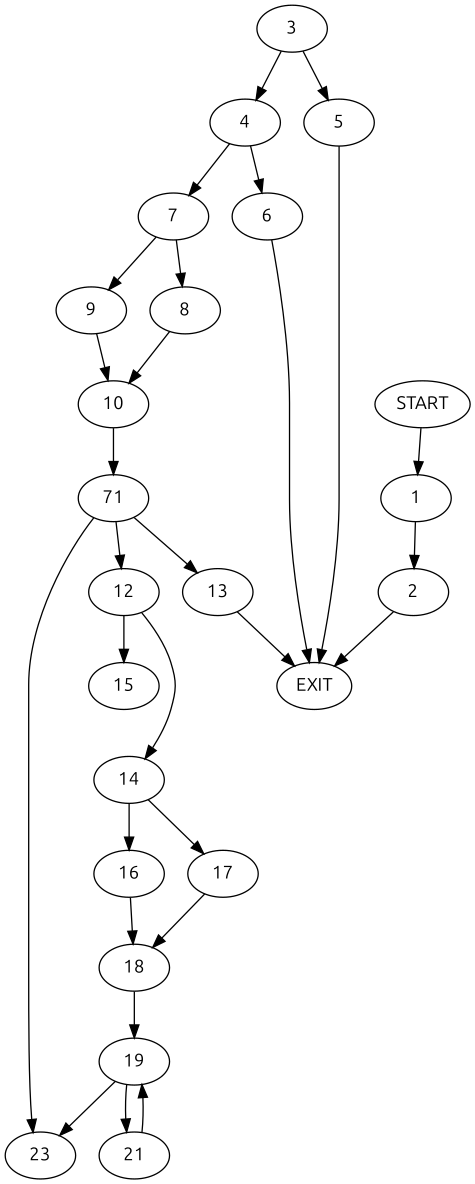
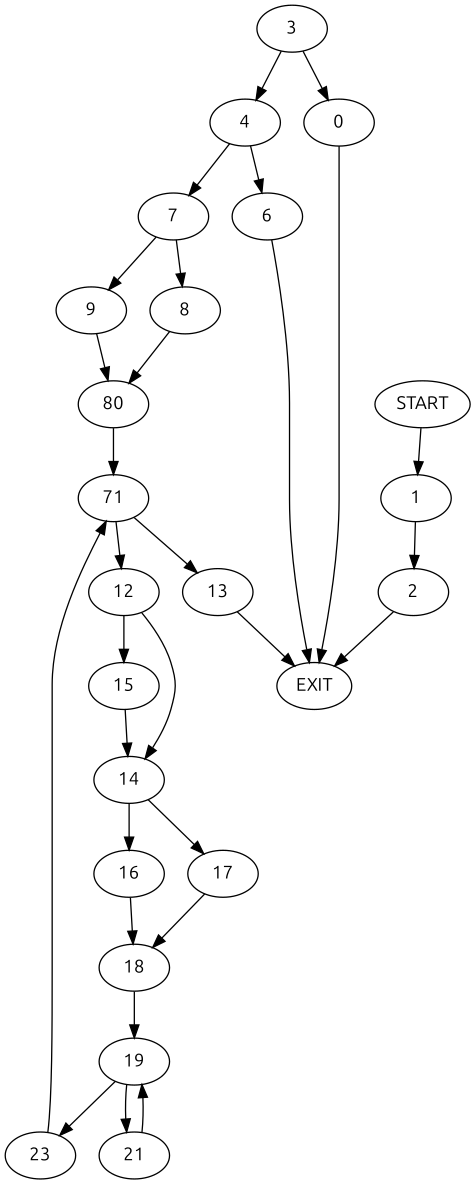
(339, 123) -> (339, 123)
(113, 404) -> (113, 404)
none -> (126, 727)
(29, 811) -> (52, 828)
